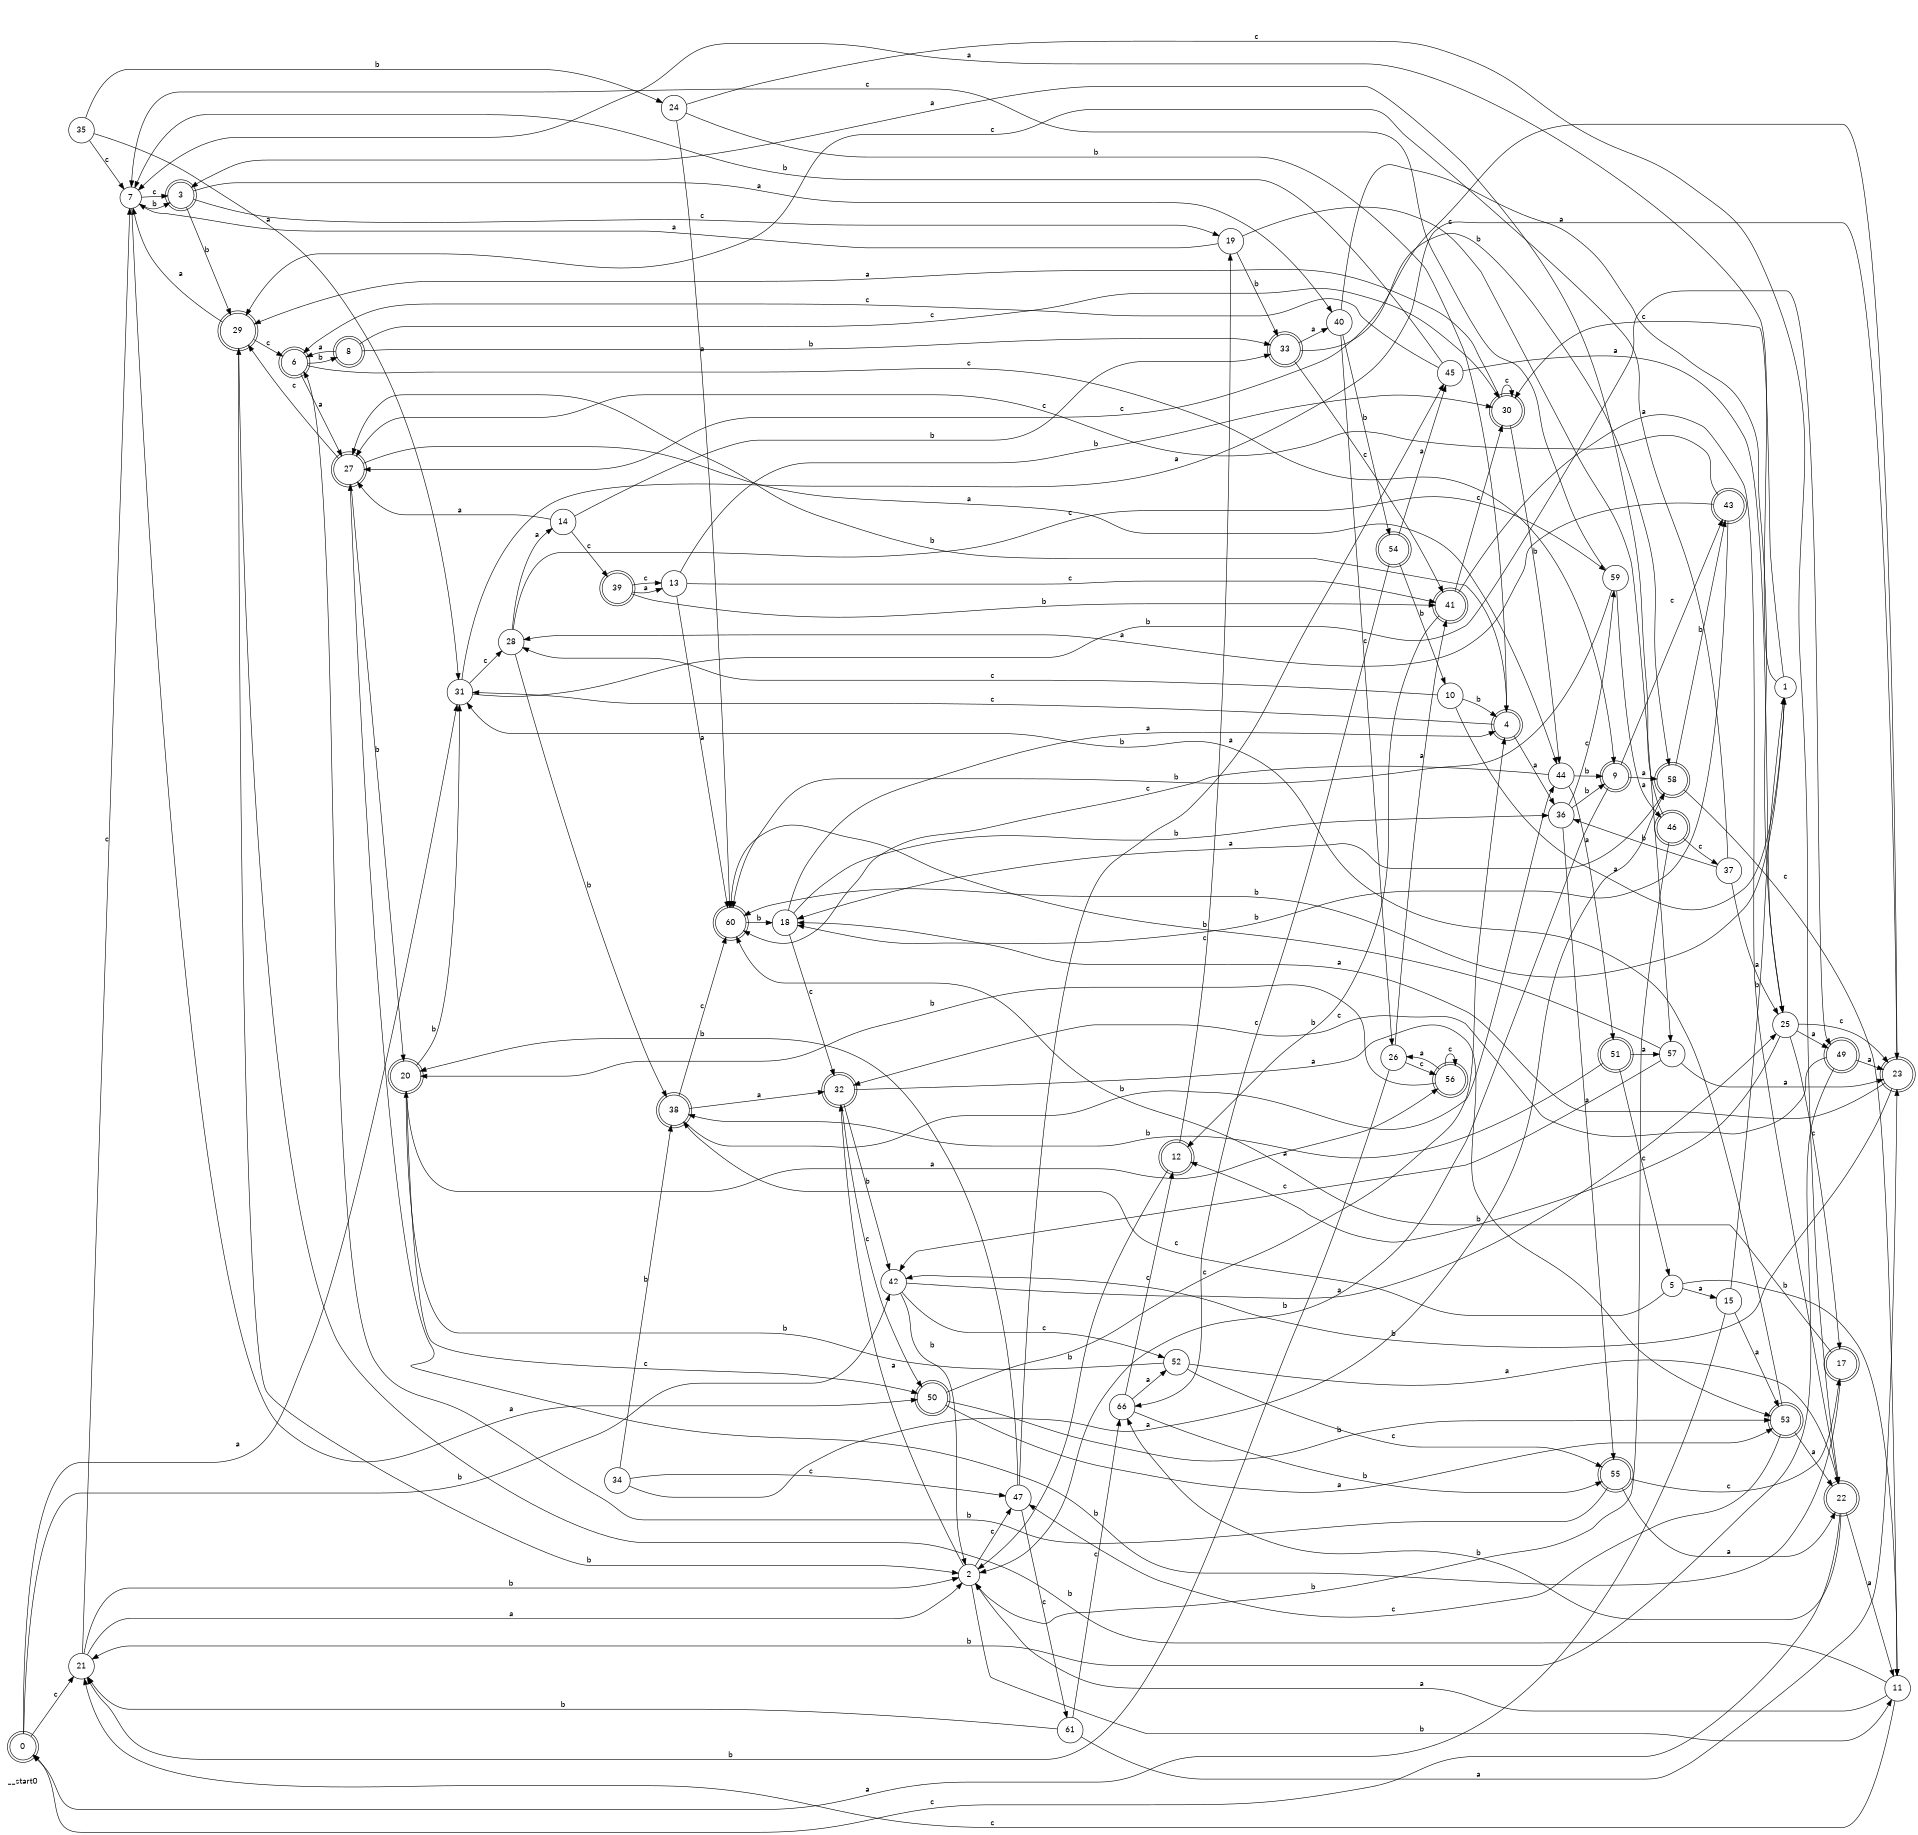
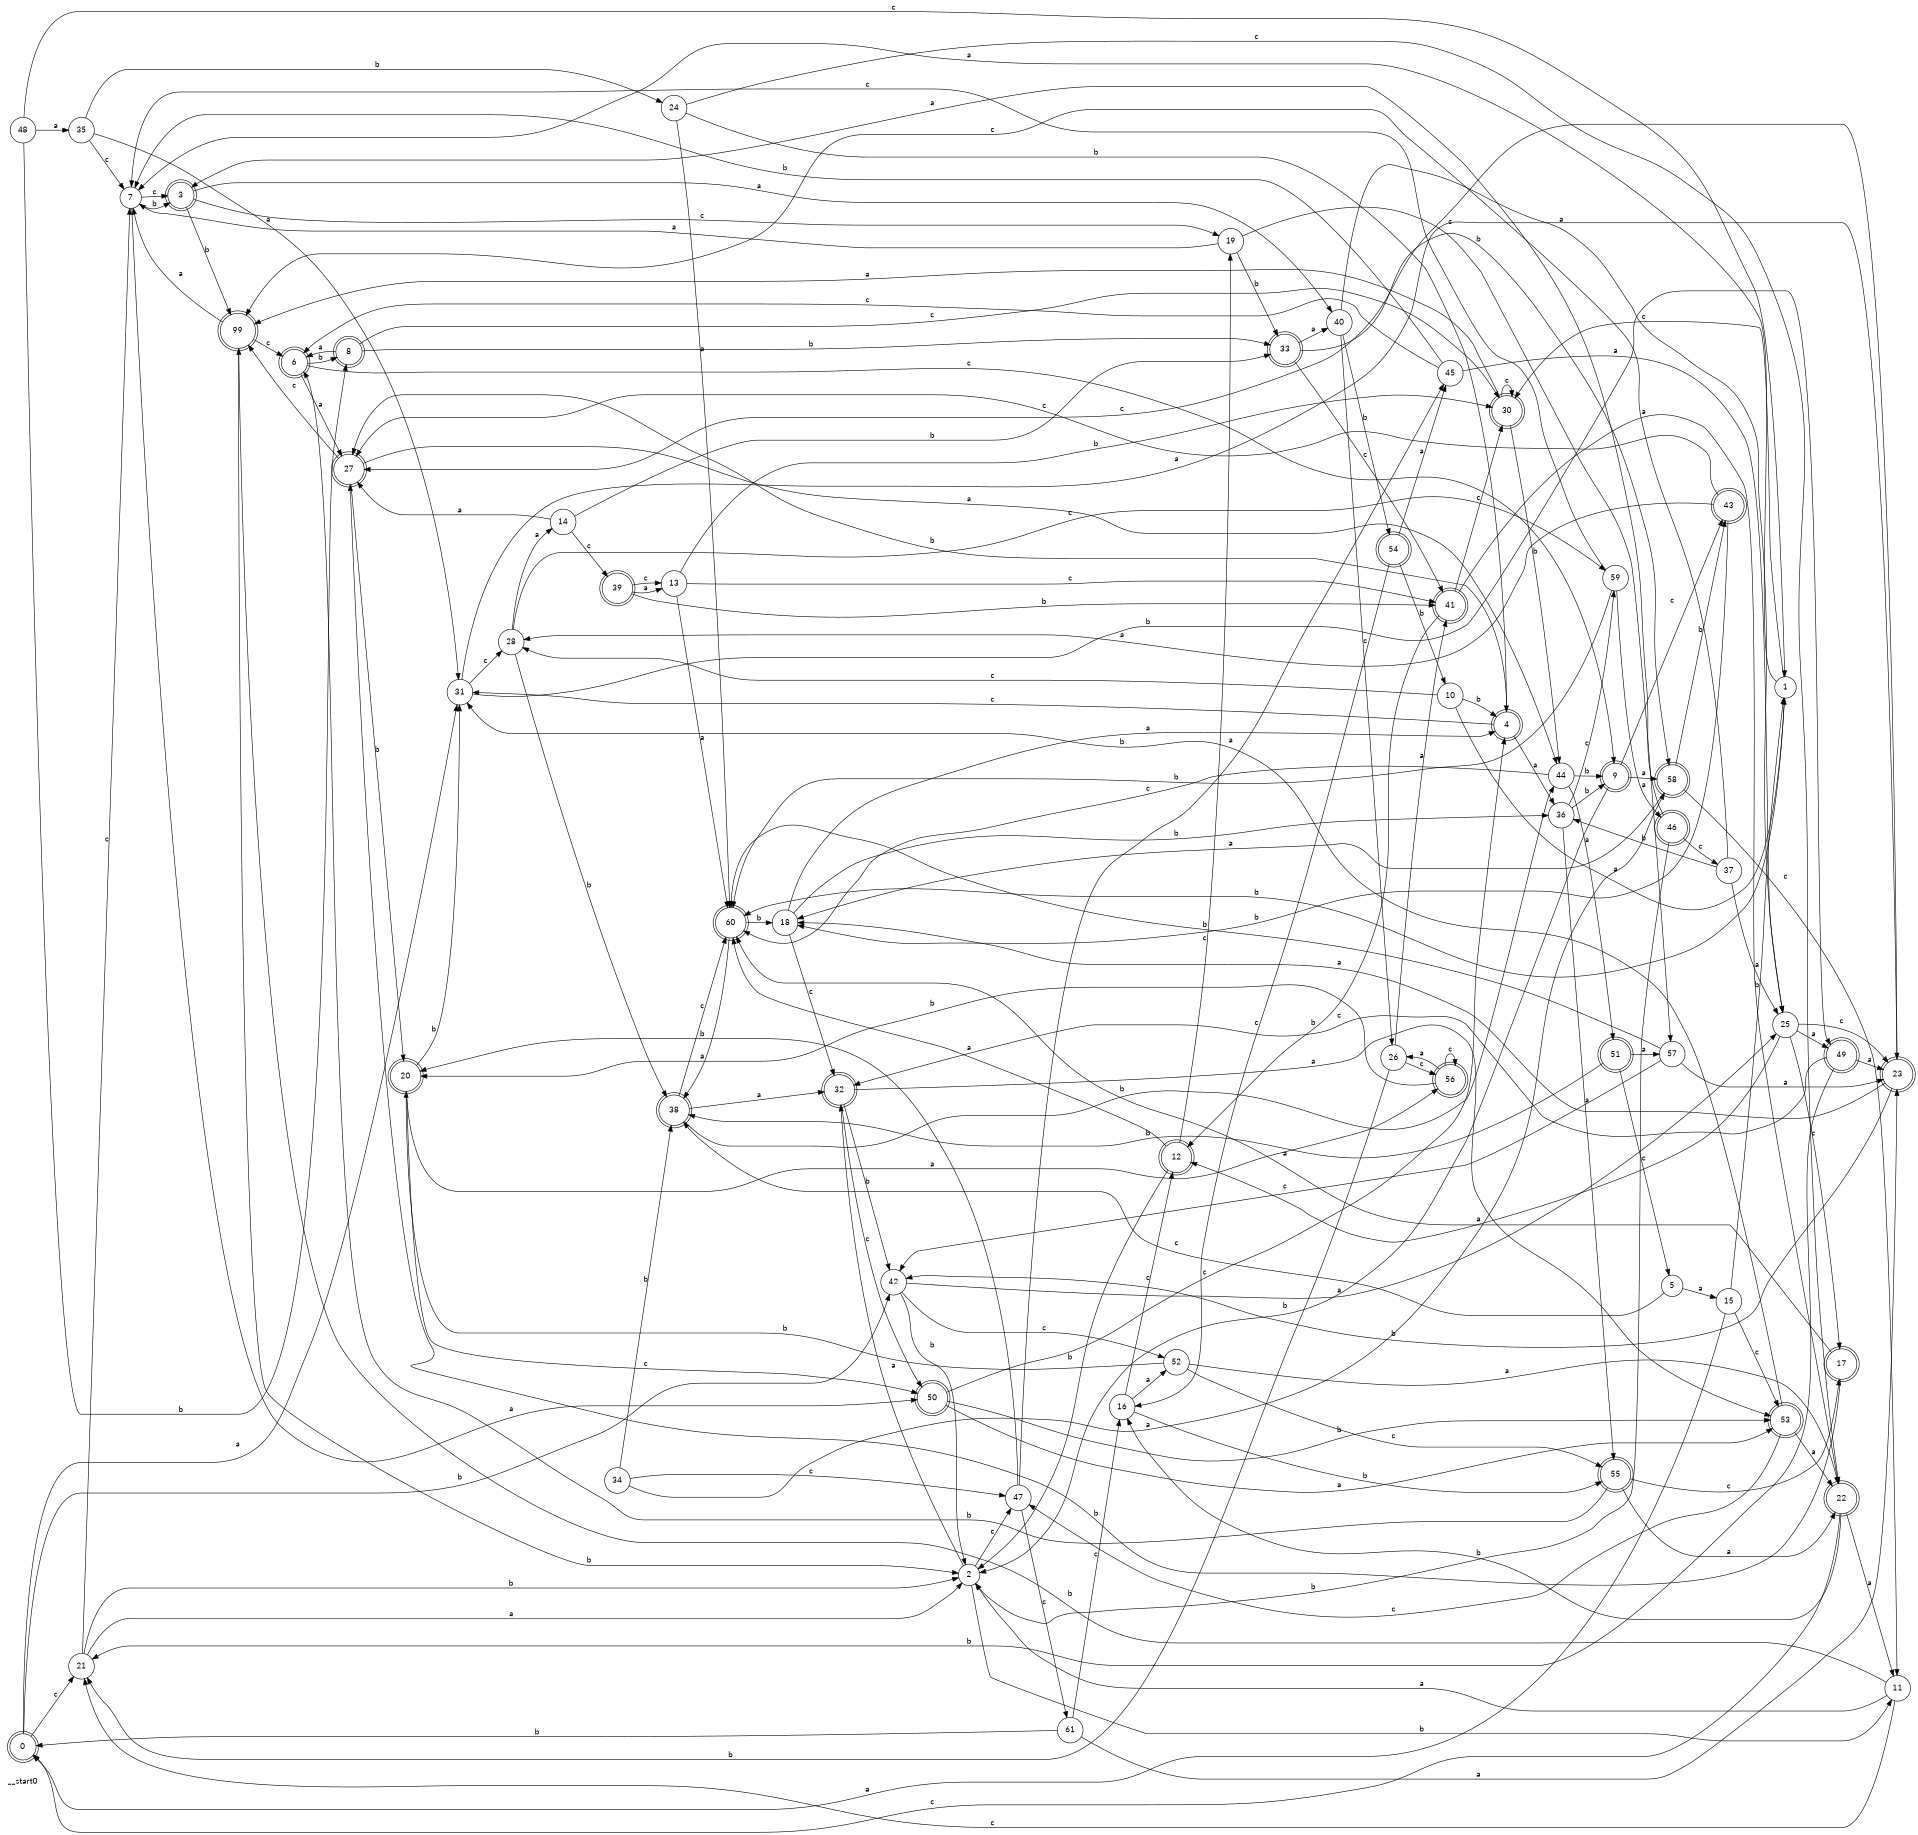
none -> (23, 130)
(238, 331) -> (238, 331)
none -> (717, 1018)
none -> (941, 1047)
(1479, 1219) -> (1479, 1219)
(1757, 1352) -> (1757, 1352)
(1122, 1407) -> (1122, 1407)
(1879, 1408) -> none
(570, 1709) -> (550, 1737)
